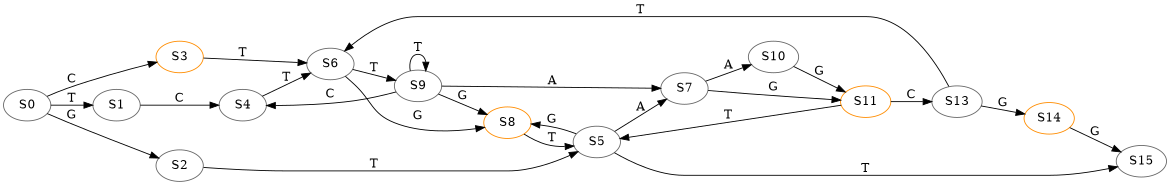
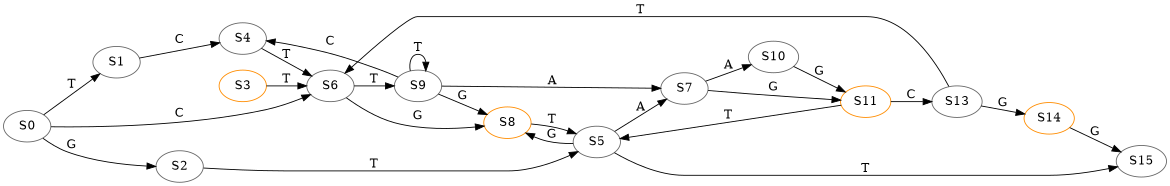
(97, 79) -> (178, 122)
